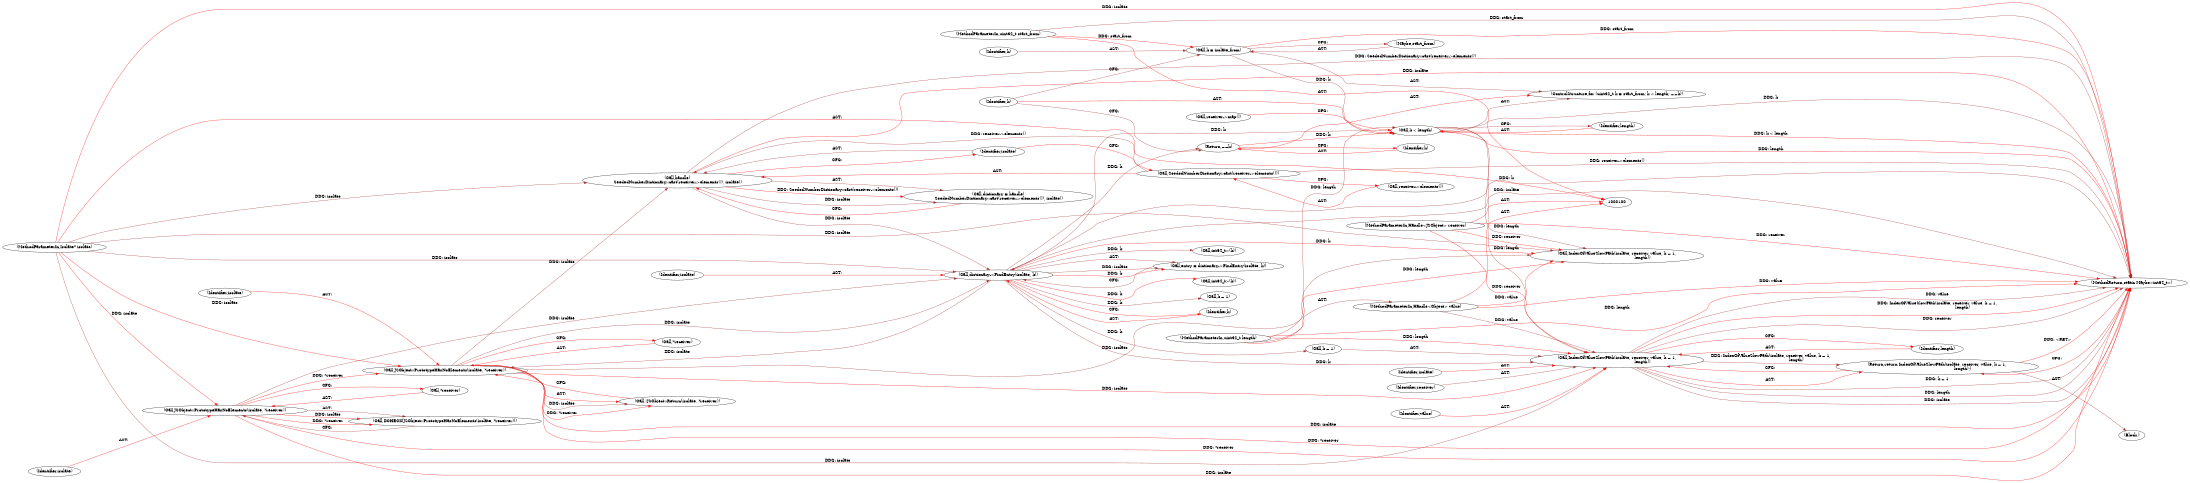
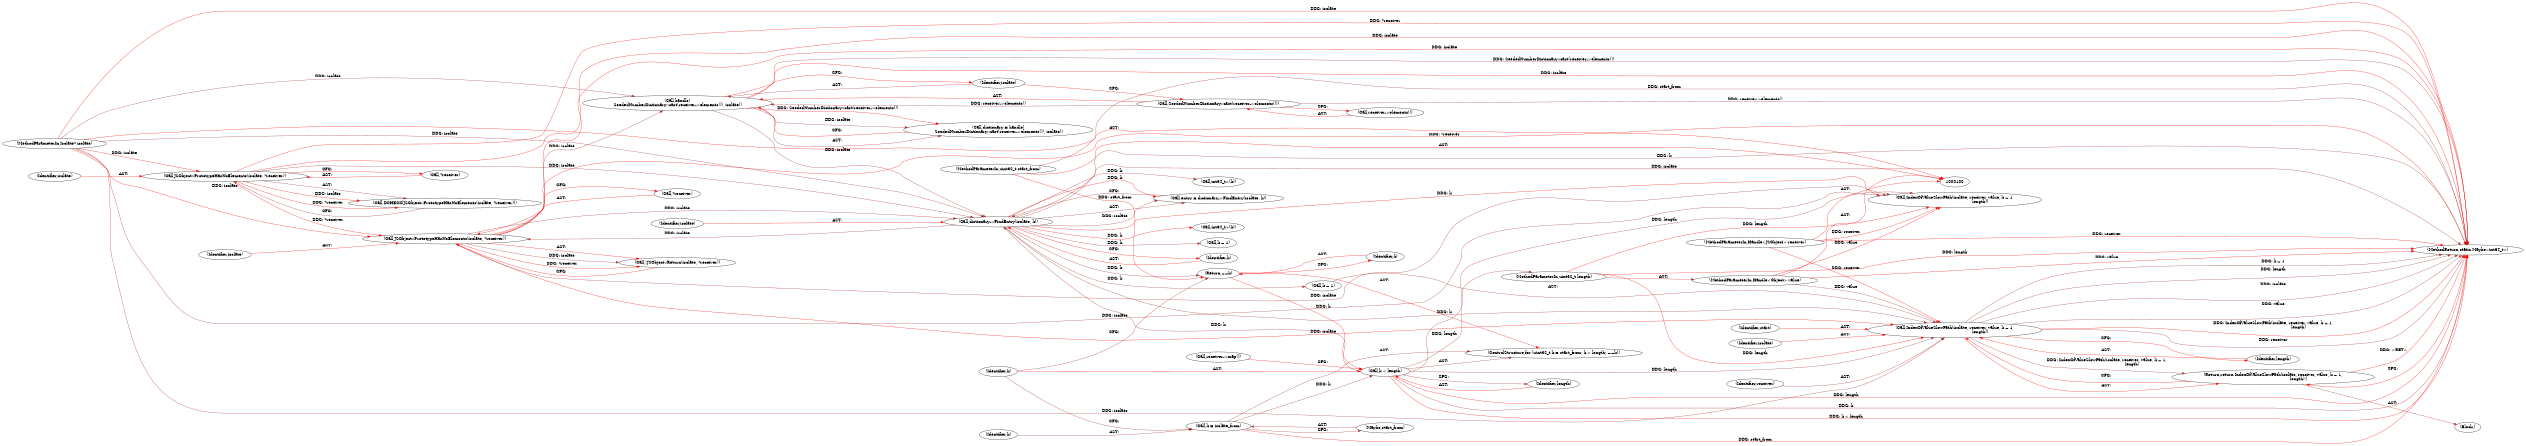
(1122, 40) -> (1129, 203)
(1303, 208) -> (1462, 319)
(1416, 414) -> (1755, 328)
